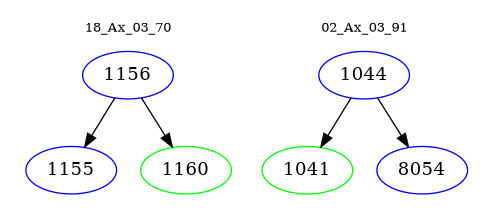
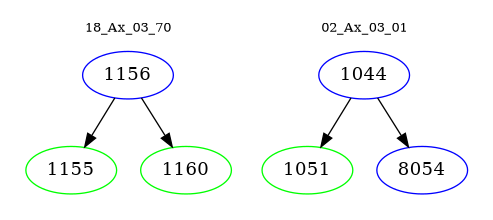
(365, 28) -> (365, 28)
(71, 170) -> (71, 170)
(307, 170) -> (307, 170)
